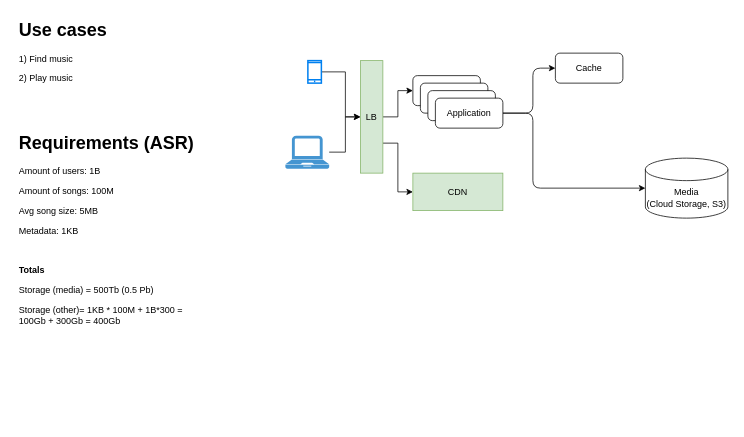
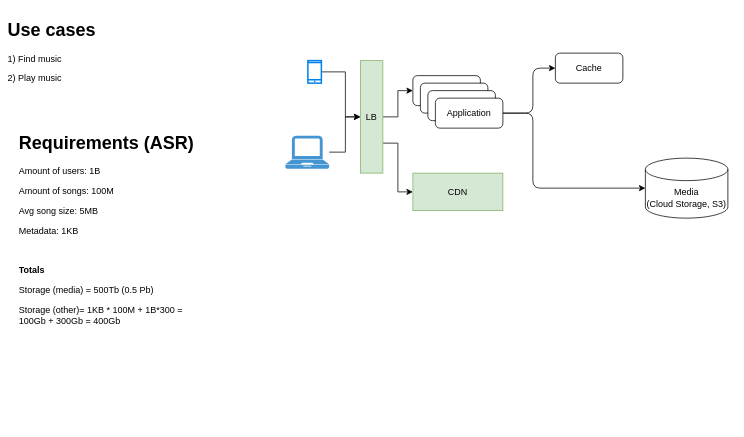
(98, 60) -> (87, 60)
